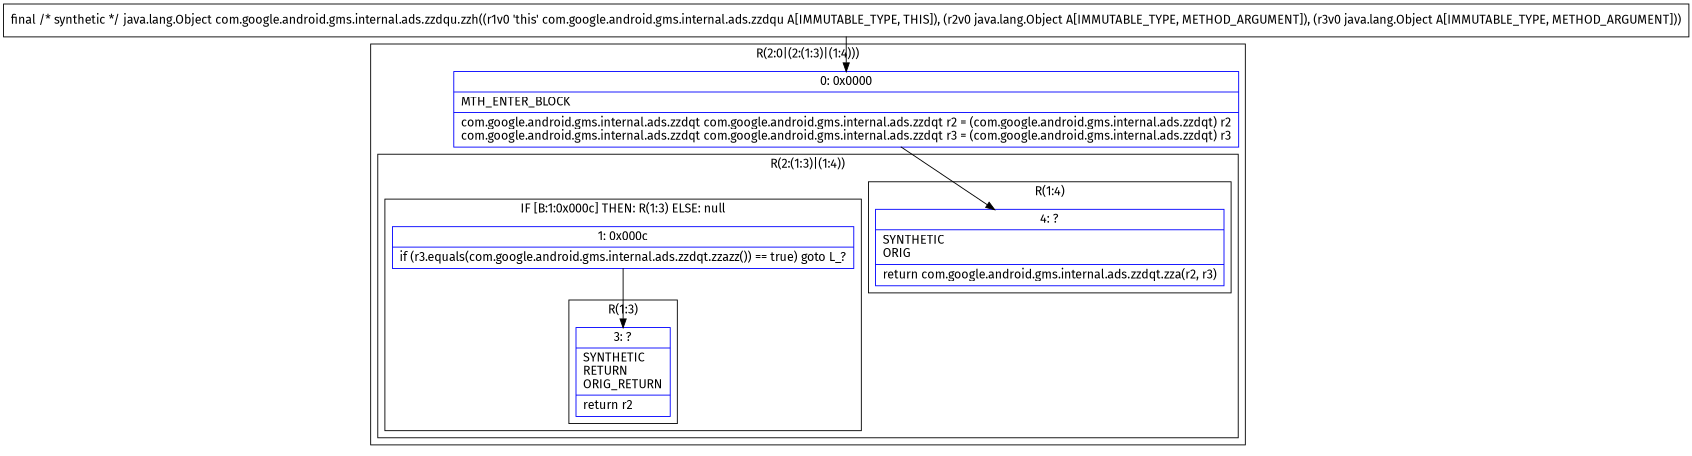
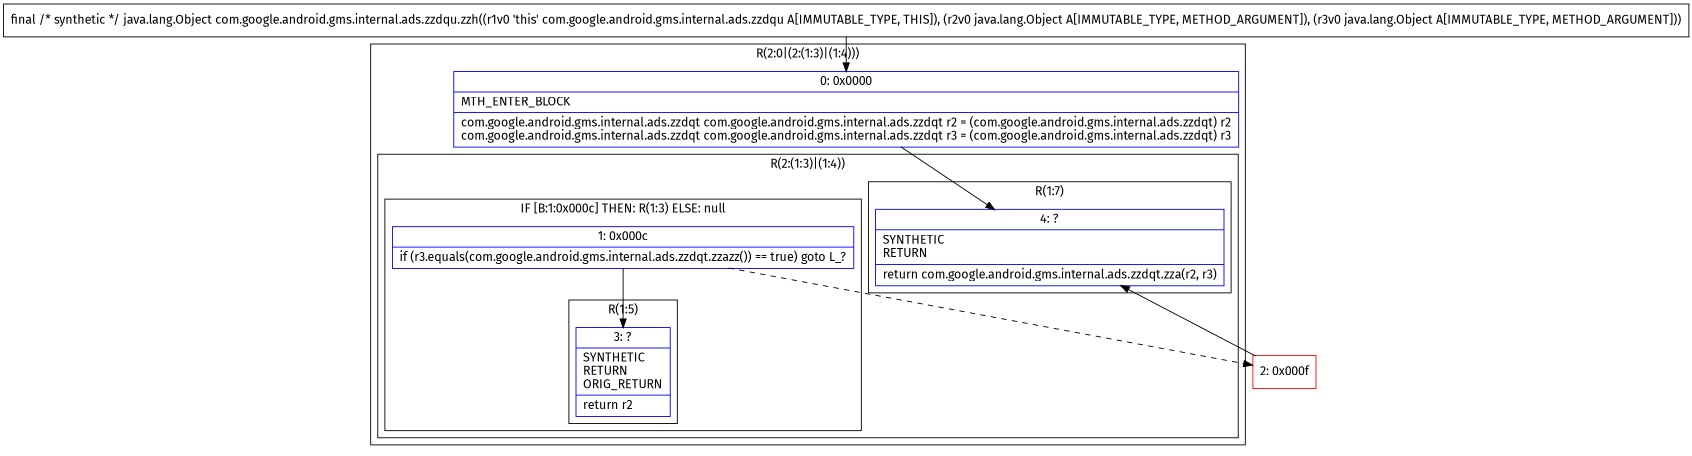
(1050, 192) -> (1050, 192)
(897, 253) -> (905, 253)
(623, 310) -> (623, 310)
none -> (1284, 372)
